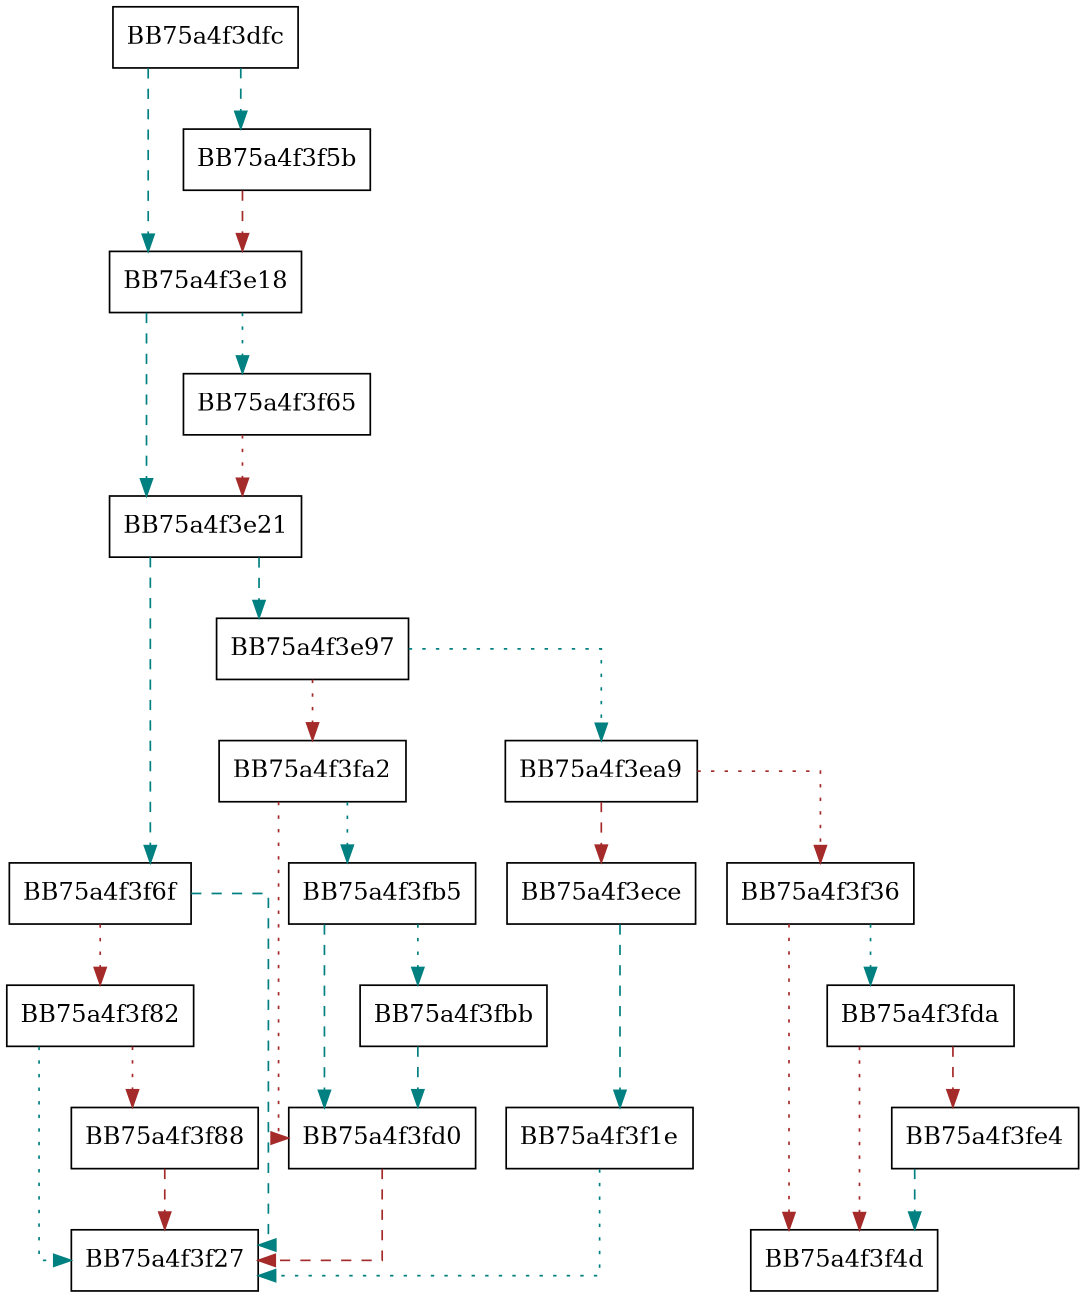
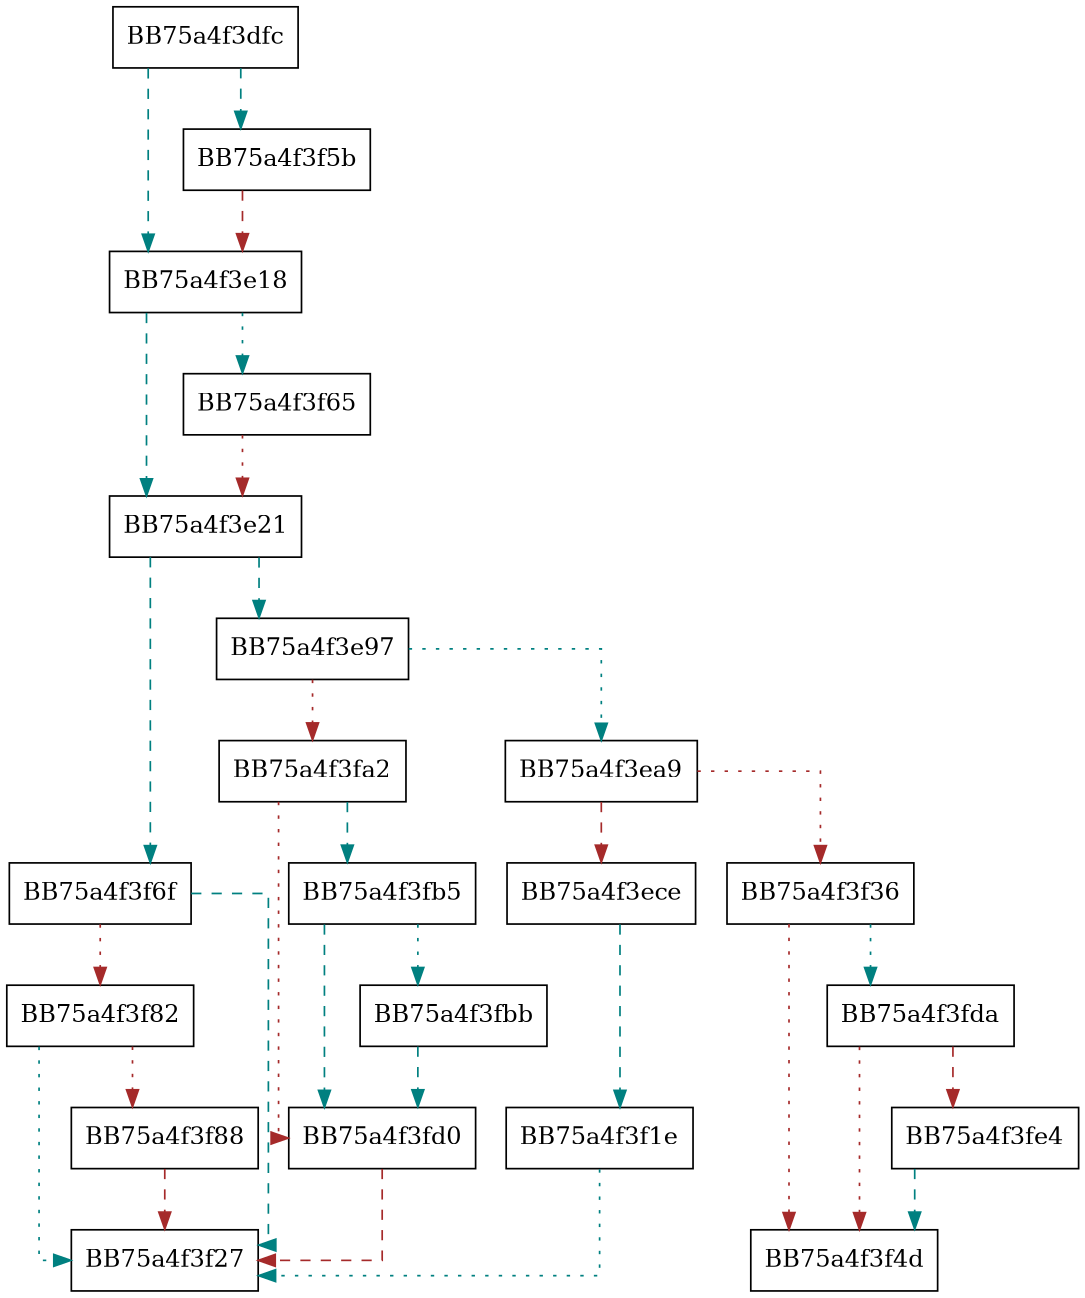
(347, 824) -> (347, 824)
